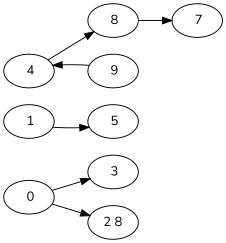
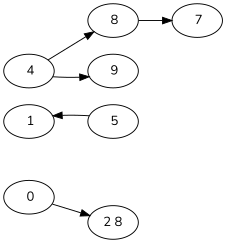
(76, 65) -> (66, 77)
(66, 128) -> (76, 115)
(113, 172) -> none
